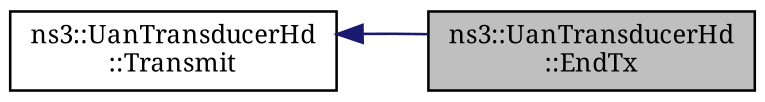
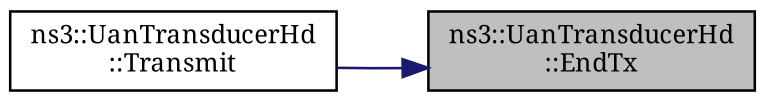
(396, 34) -> (370, 68)
